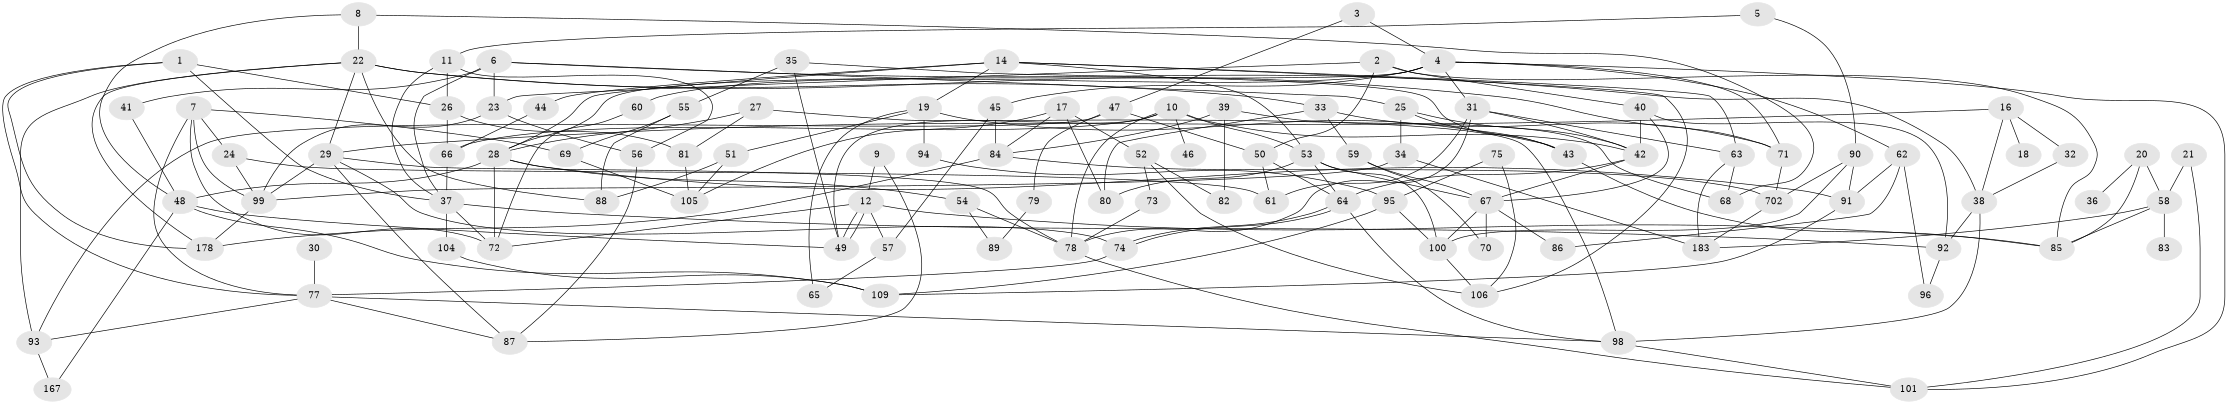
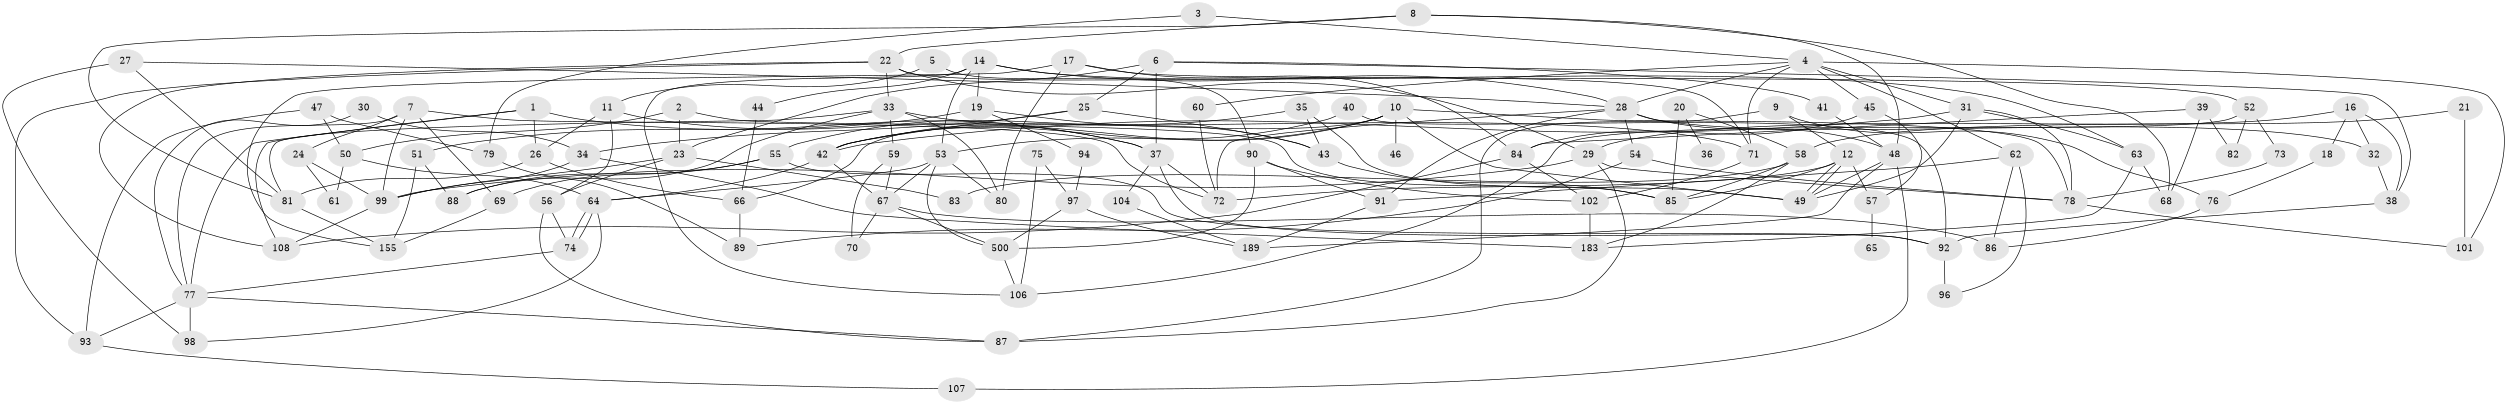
none -> (620, 30)
(1236, 61) -> (817, 43)
(1514, 88) -> none
none -> (515, 125)
none -> (1999, 128)
none -> (454, 131)
(1434, 159) -> (1903, 174)
(824, 162) -> none
none -> (812, 176)
(454, 179) -> (723, 158)
(447, 181) -> (740, 225)
(1613, 188) -> none
(690, 202) -> (388, 249)
(1390, 202) -> (1073, 202)
(1774, 202) -> (1590, 202)
none -> (2213, 202)
none -> (1180, 216)
(716, 232) -> (558, 224)
(205, 249) -> (281, 249)
(1438, 249) -> (1000, 249)
(880, 296) -> (1251, 249)
(1845, 327) -> none
(1763, 366) -> none
(52, 390) -> (957, 390)
